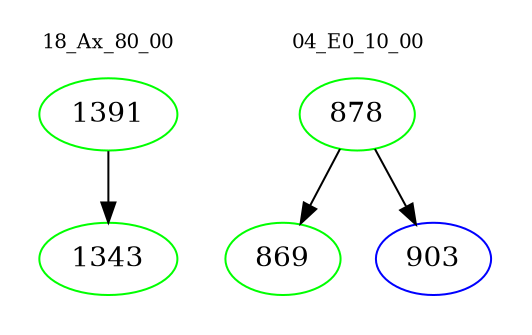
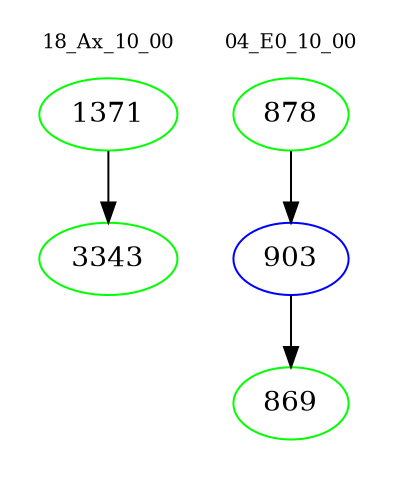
(108, 43) -> (108, 43)
(108, 114) -> (108, 114)
(325, 177) -> (291, 321)
(108, 259) -> (108, 259)
